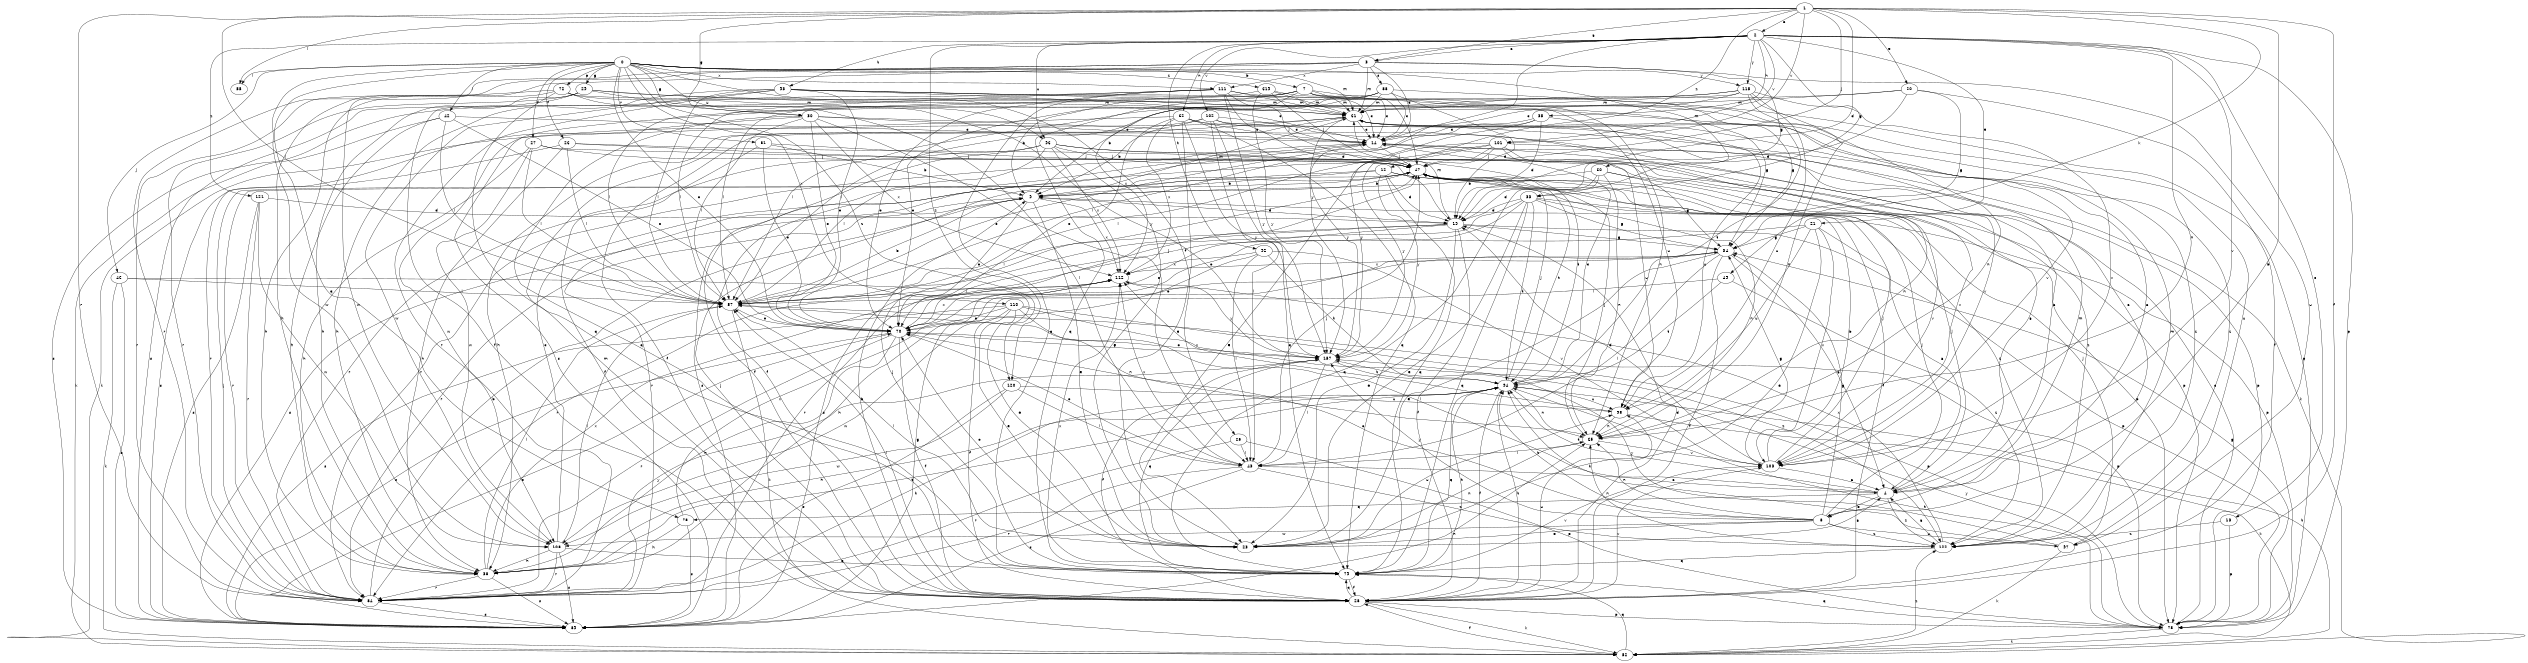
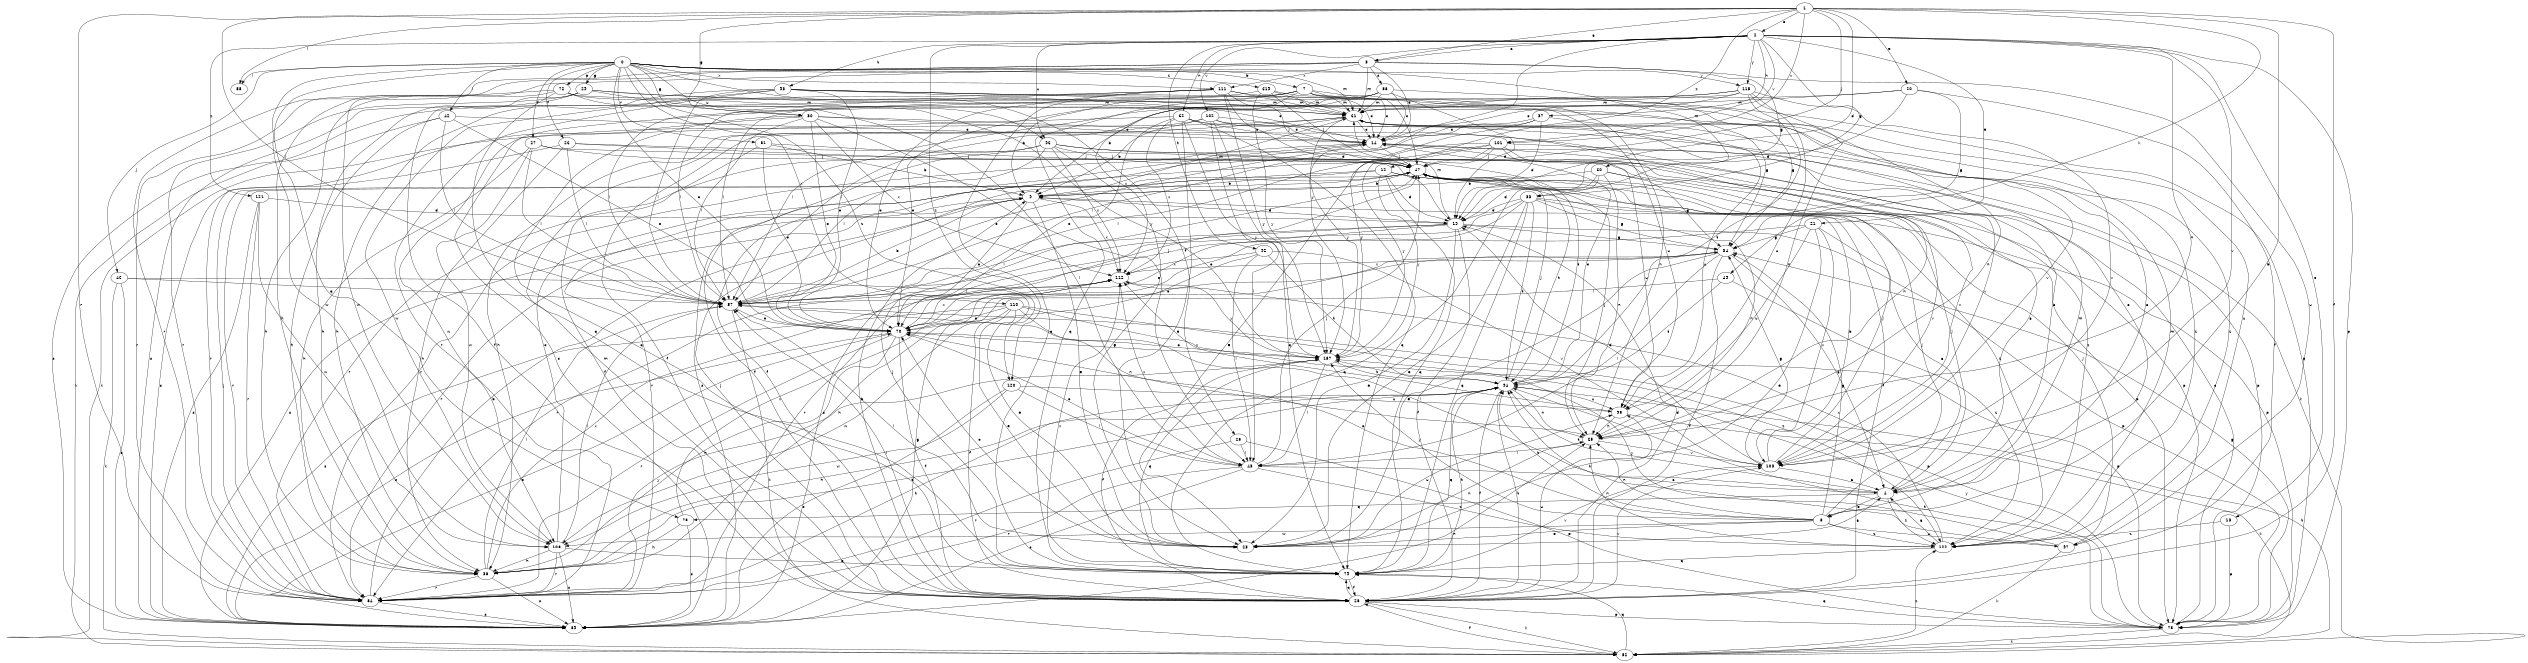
(1541, 116) -> (1541, 116)
